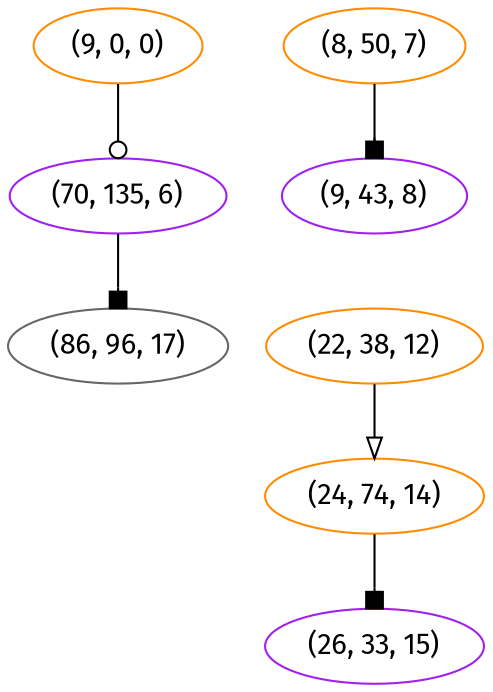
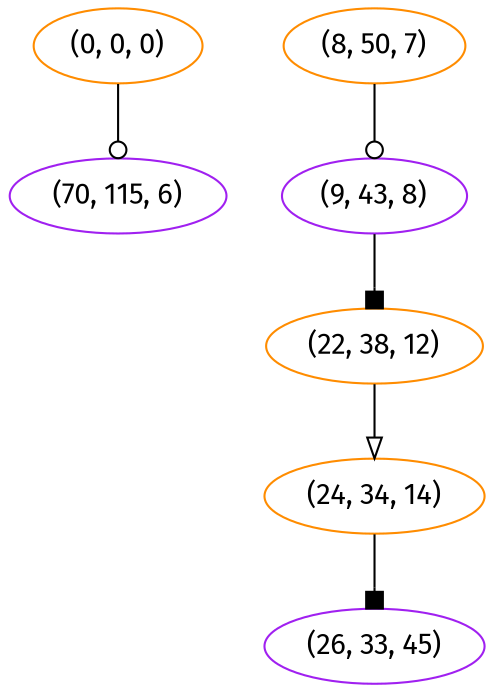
(118, 46) -> (118, 46)
(375, 113) -> (375, 113)
(118, 196) -> (118, 196)
none -> (375, 261)
(118, 346) -> none
(375, 496) -> (375, 496)
(375, 646) -> (375, 646)
